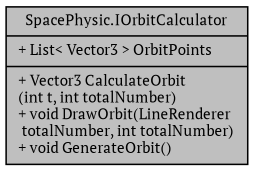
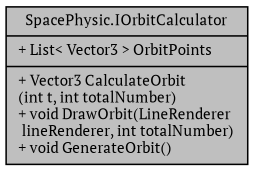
(127, 132) -> (127, 132)
